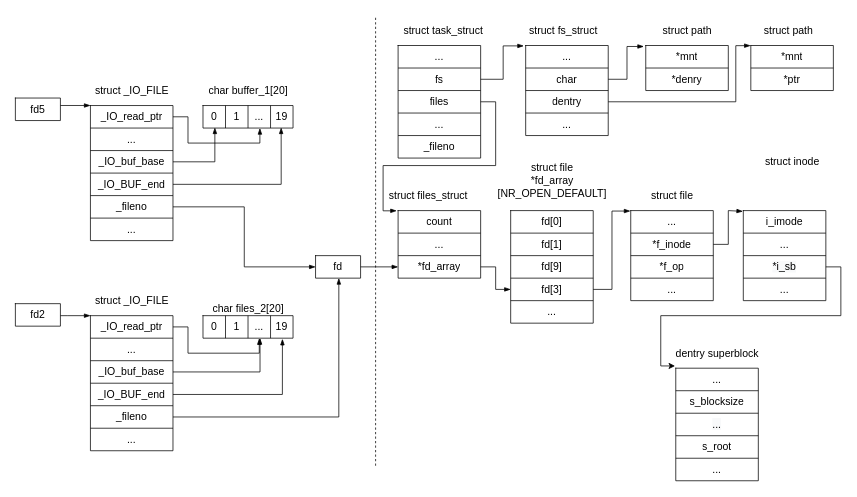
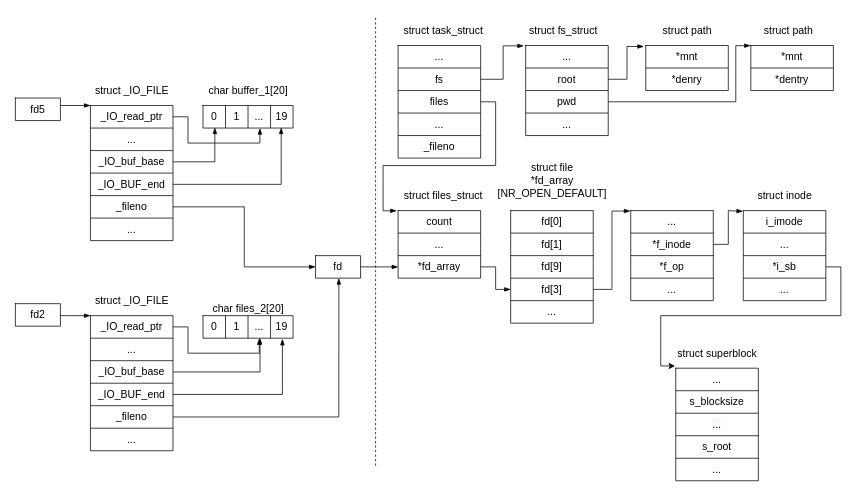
(567, 79) -> (567, 79)
(792, 79) -> (792, 79)
(567, 102) -> (567, 102)
(792, 162) -> (784, 195)
(428, 195) -> (443, 195)
(672, 195) -> none
(717, 353) -> (717, 353)
